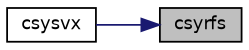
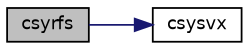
(119, 25) -> (112, 25)
